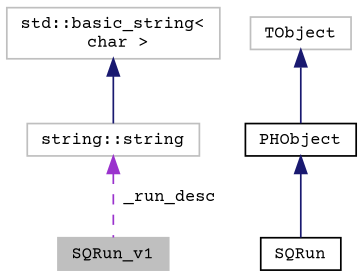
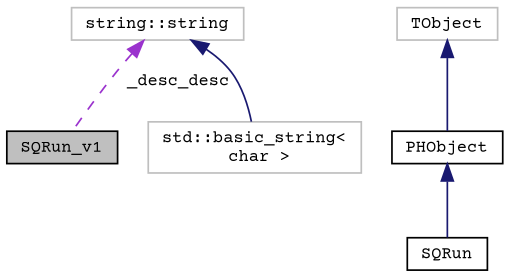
(113, 100) -> (237, 80)
(165, 197) -> (174, 81)
(113, 254) -> (62, 147)
